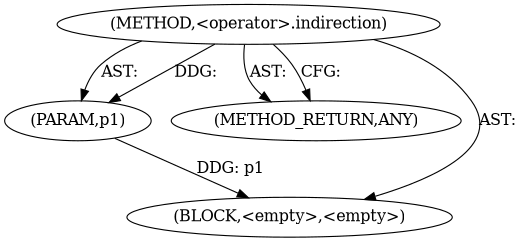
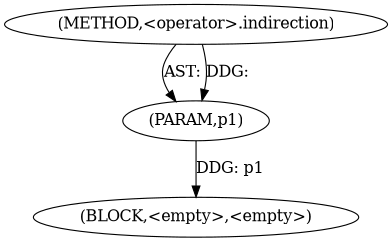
(479, 120) -> none
(316, 121) -> none
